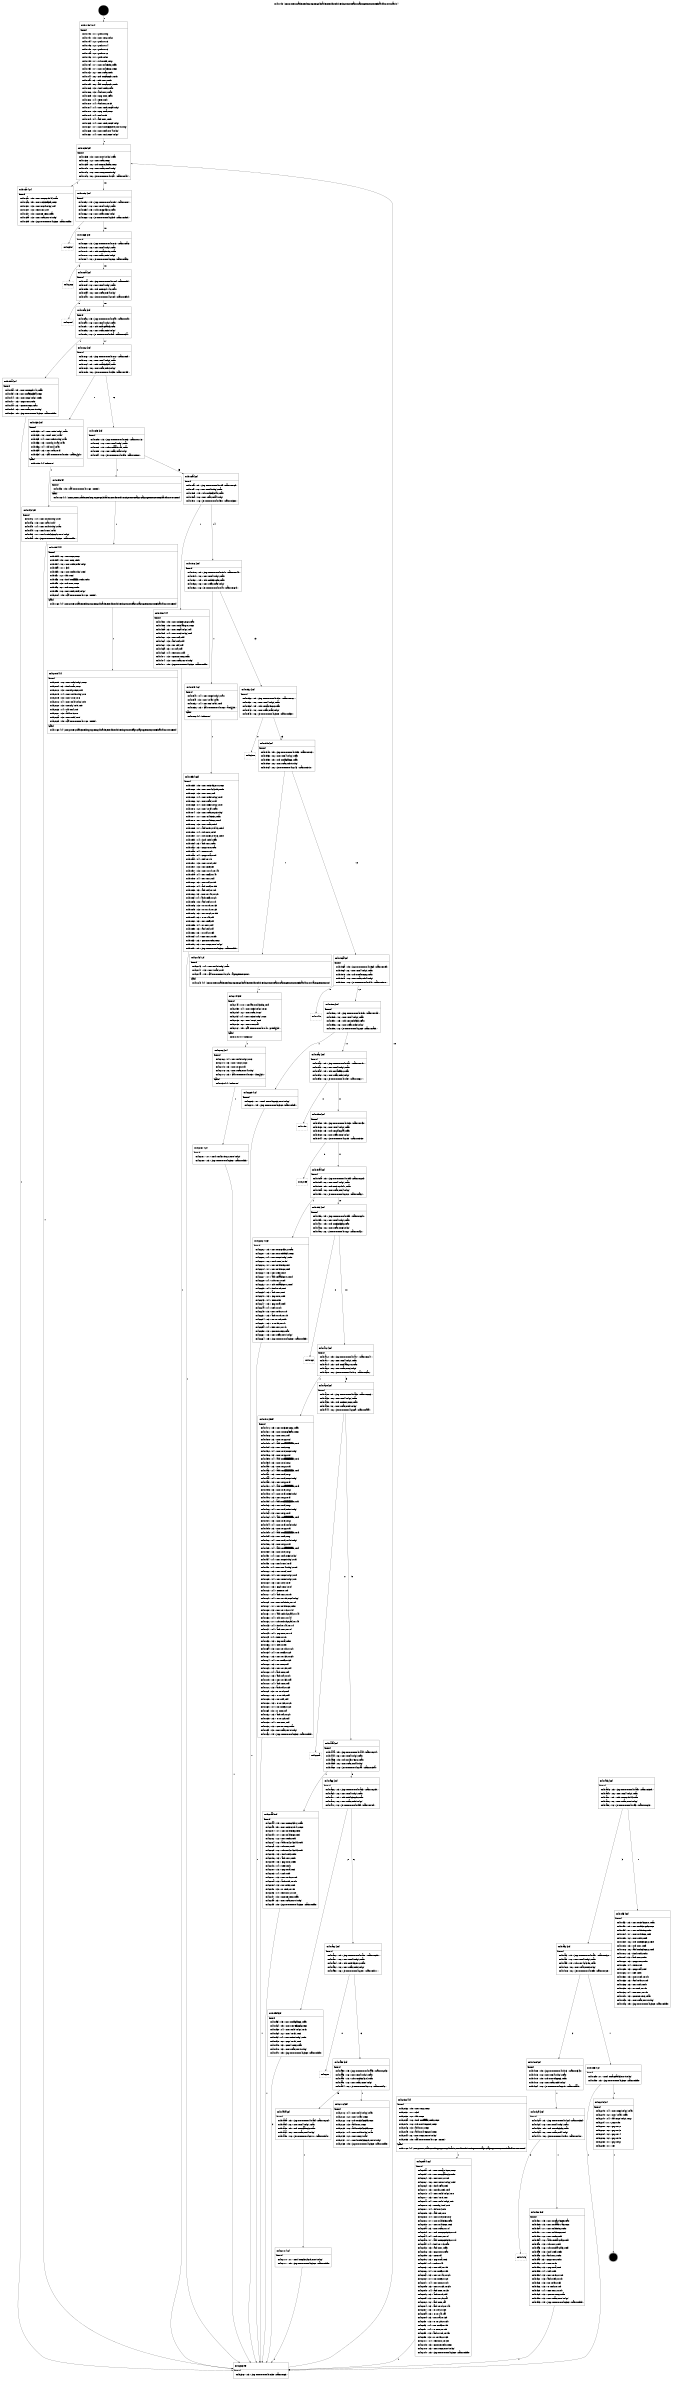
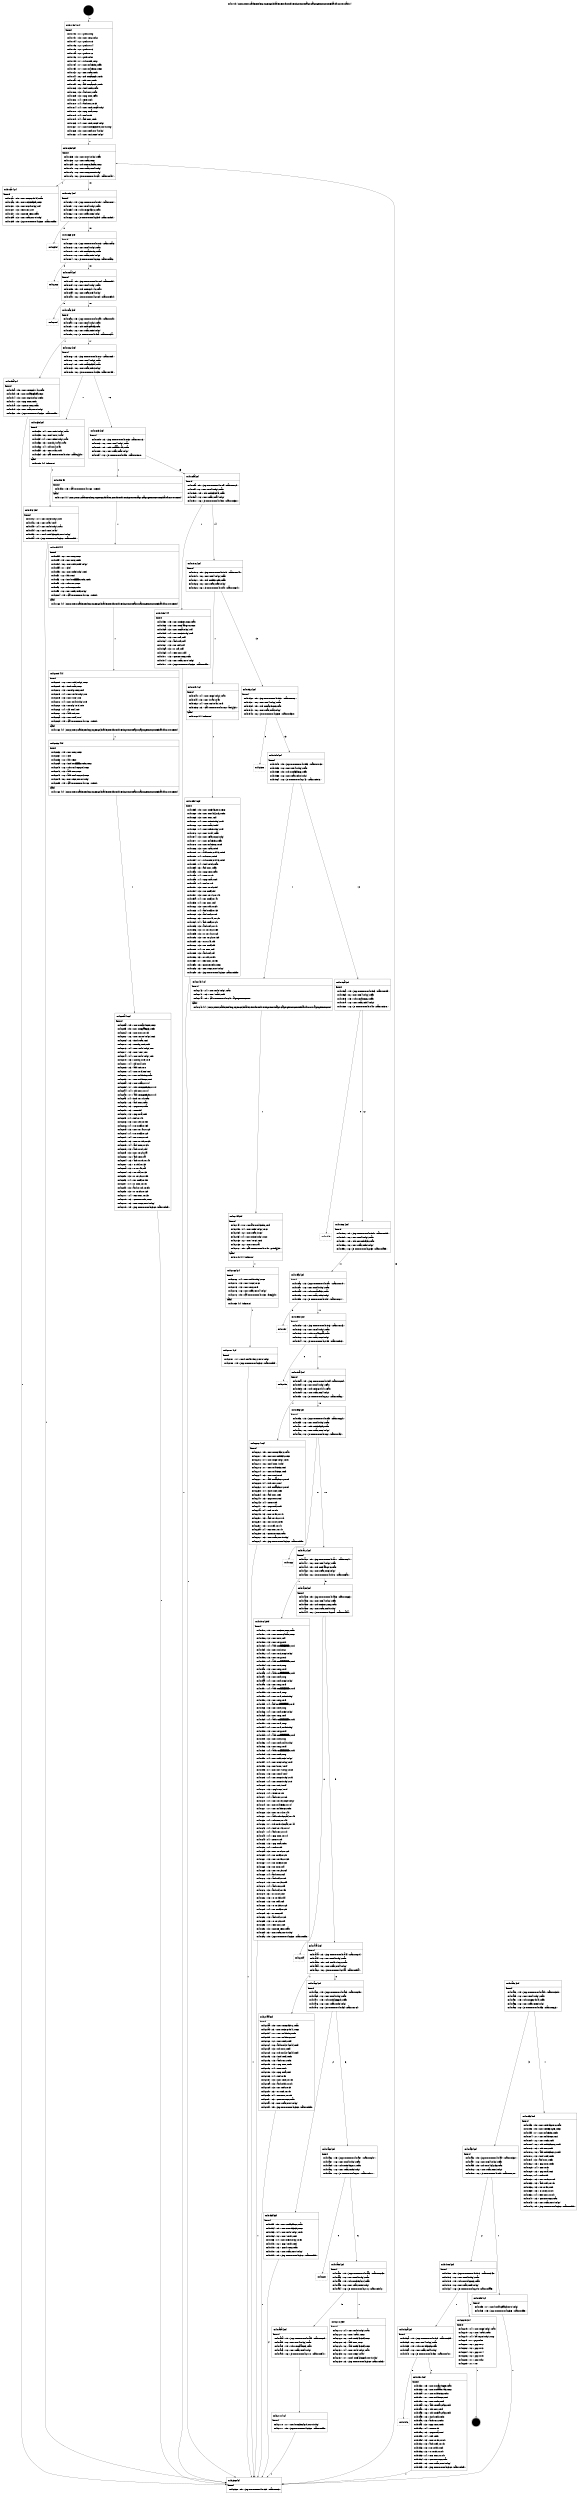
none -> (114, 736)
(270, 1099) -> none
(613, 2091) -> (468, 2304)
